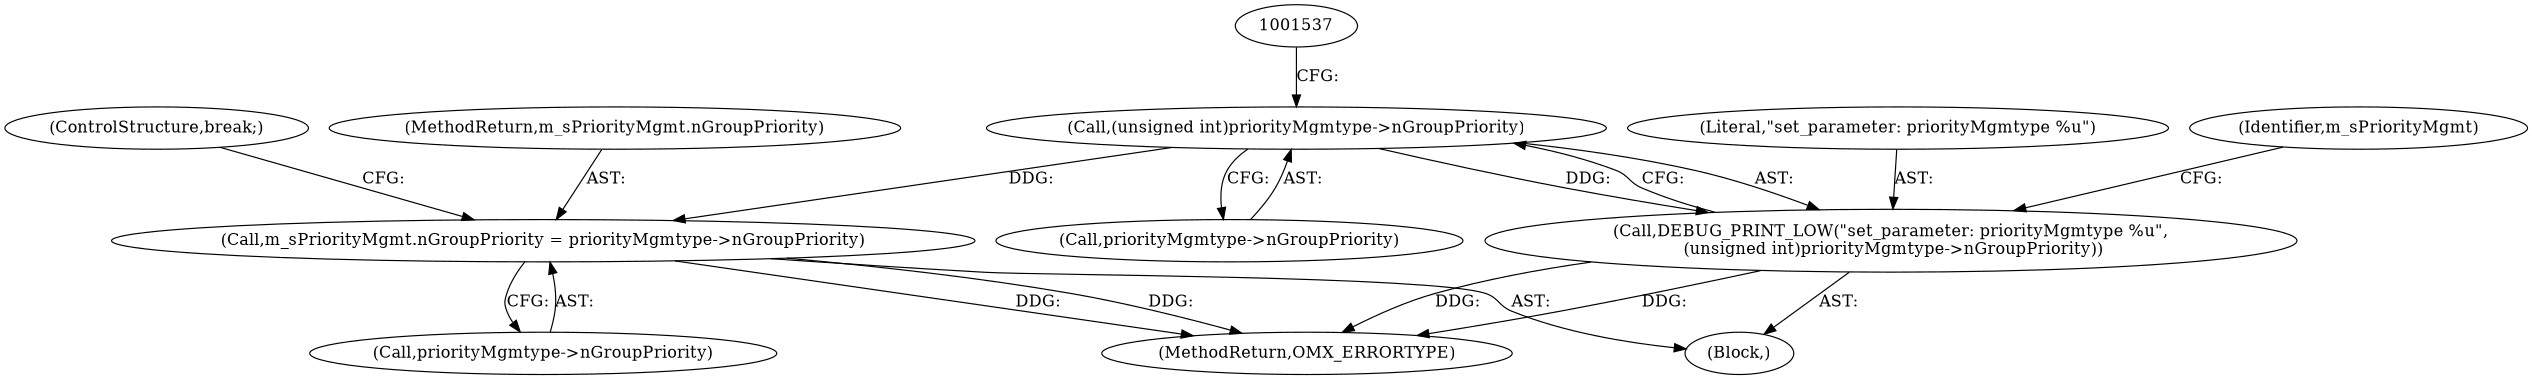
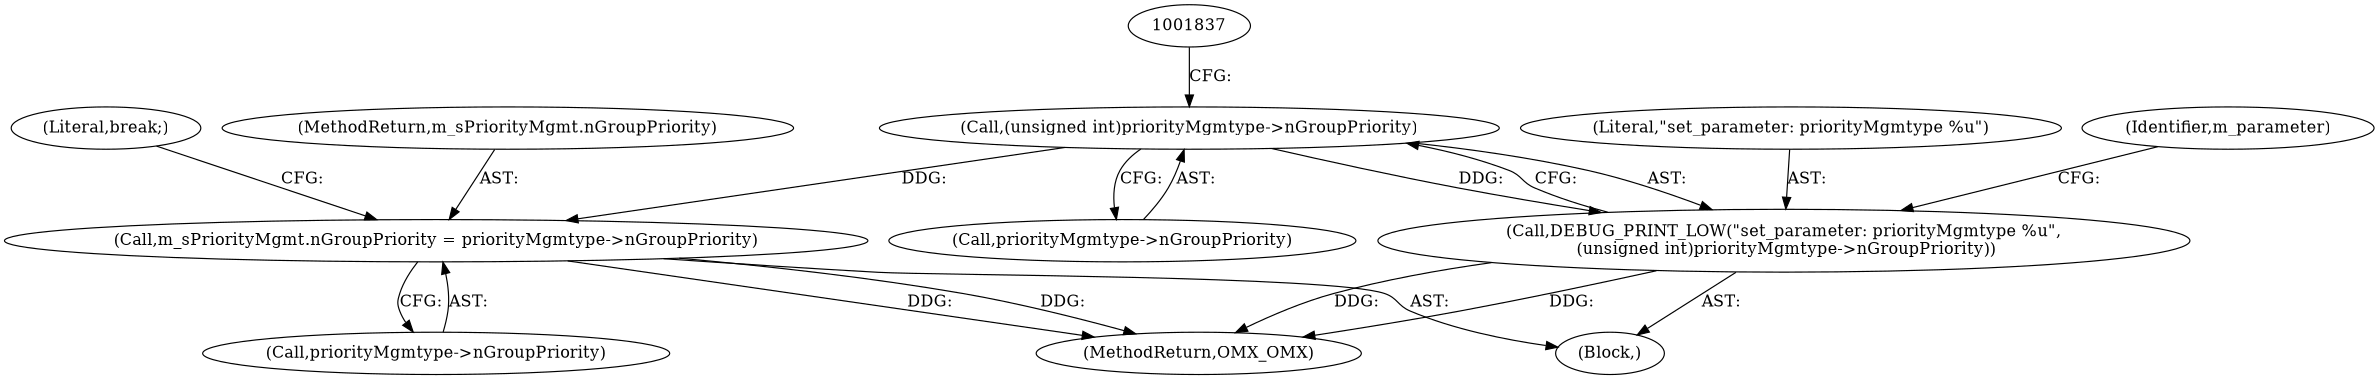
(1296, 26) -> (1189, 26)
(157, 128) -> (106, 128)
(2359, 128) -> (2228, 128)
(1307, 353) -> (1199, 353)
